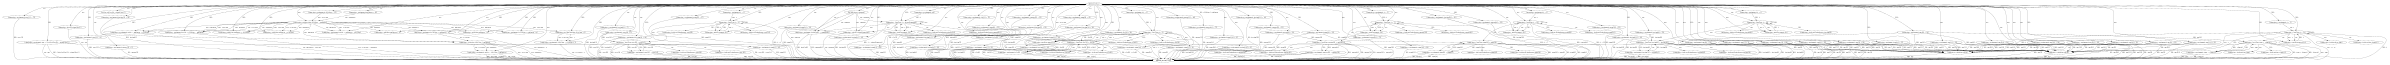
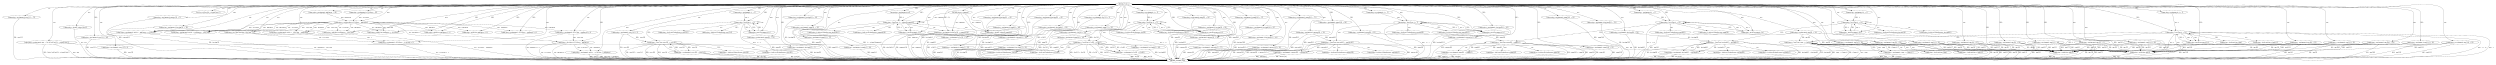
(1209, 12) -> (1235, 22)
(1061, 22) -> (1119, 12)
none -> (94, 37)
(1184, 37) -> (931, 5)
(1187, 43) -> (1346, 5)
